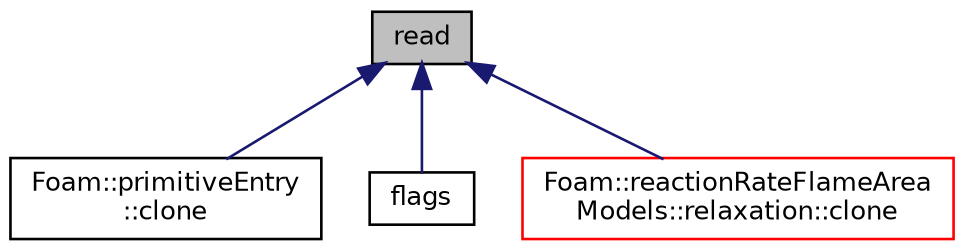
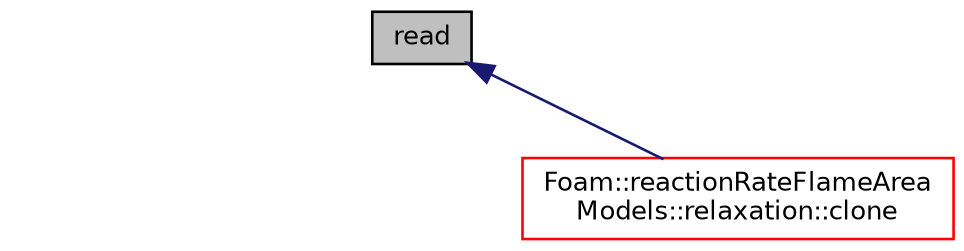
(166, 199) -> none
(422, 199) -> none
